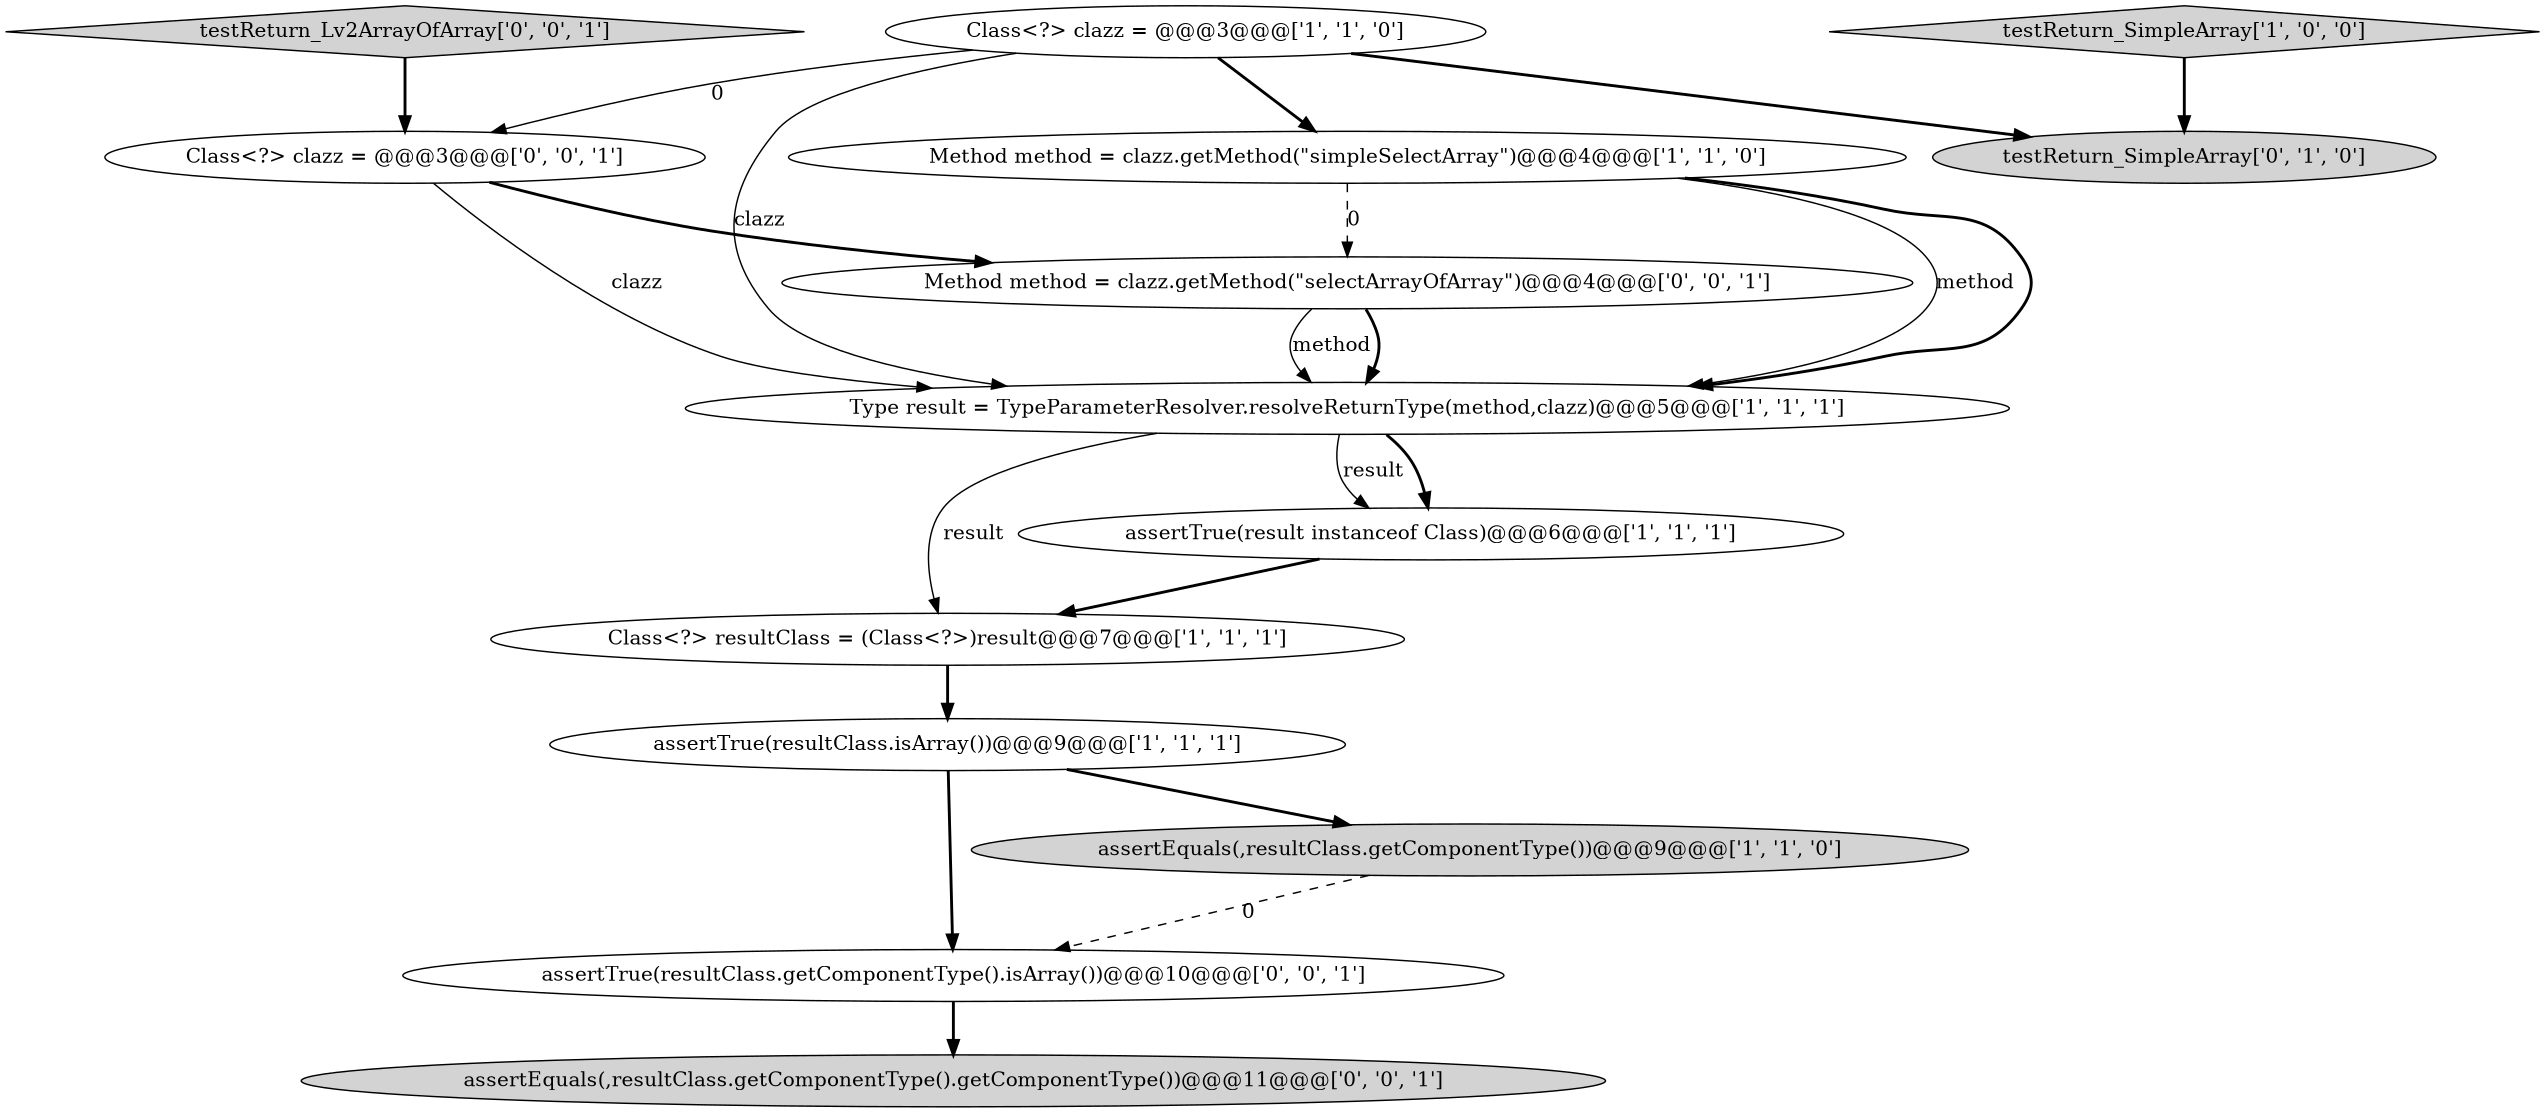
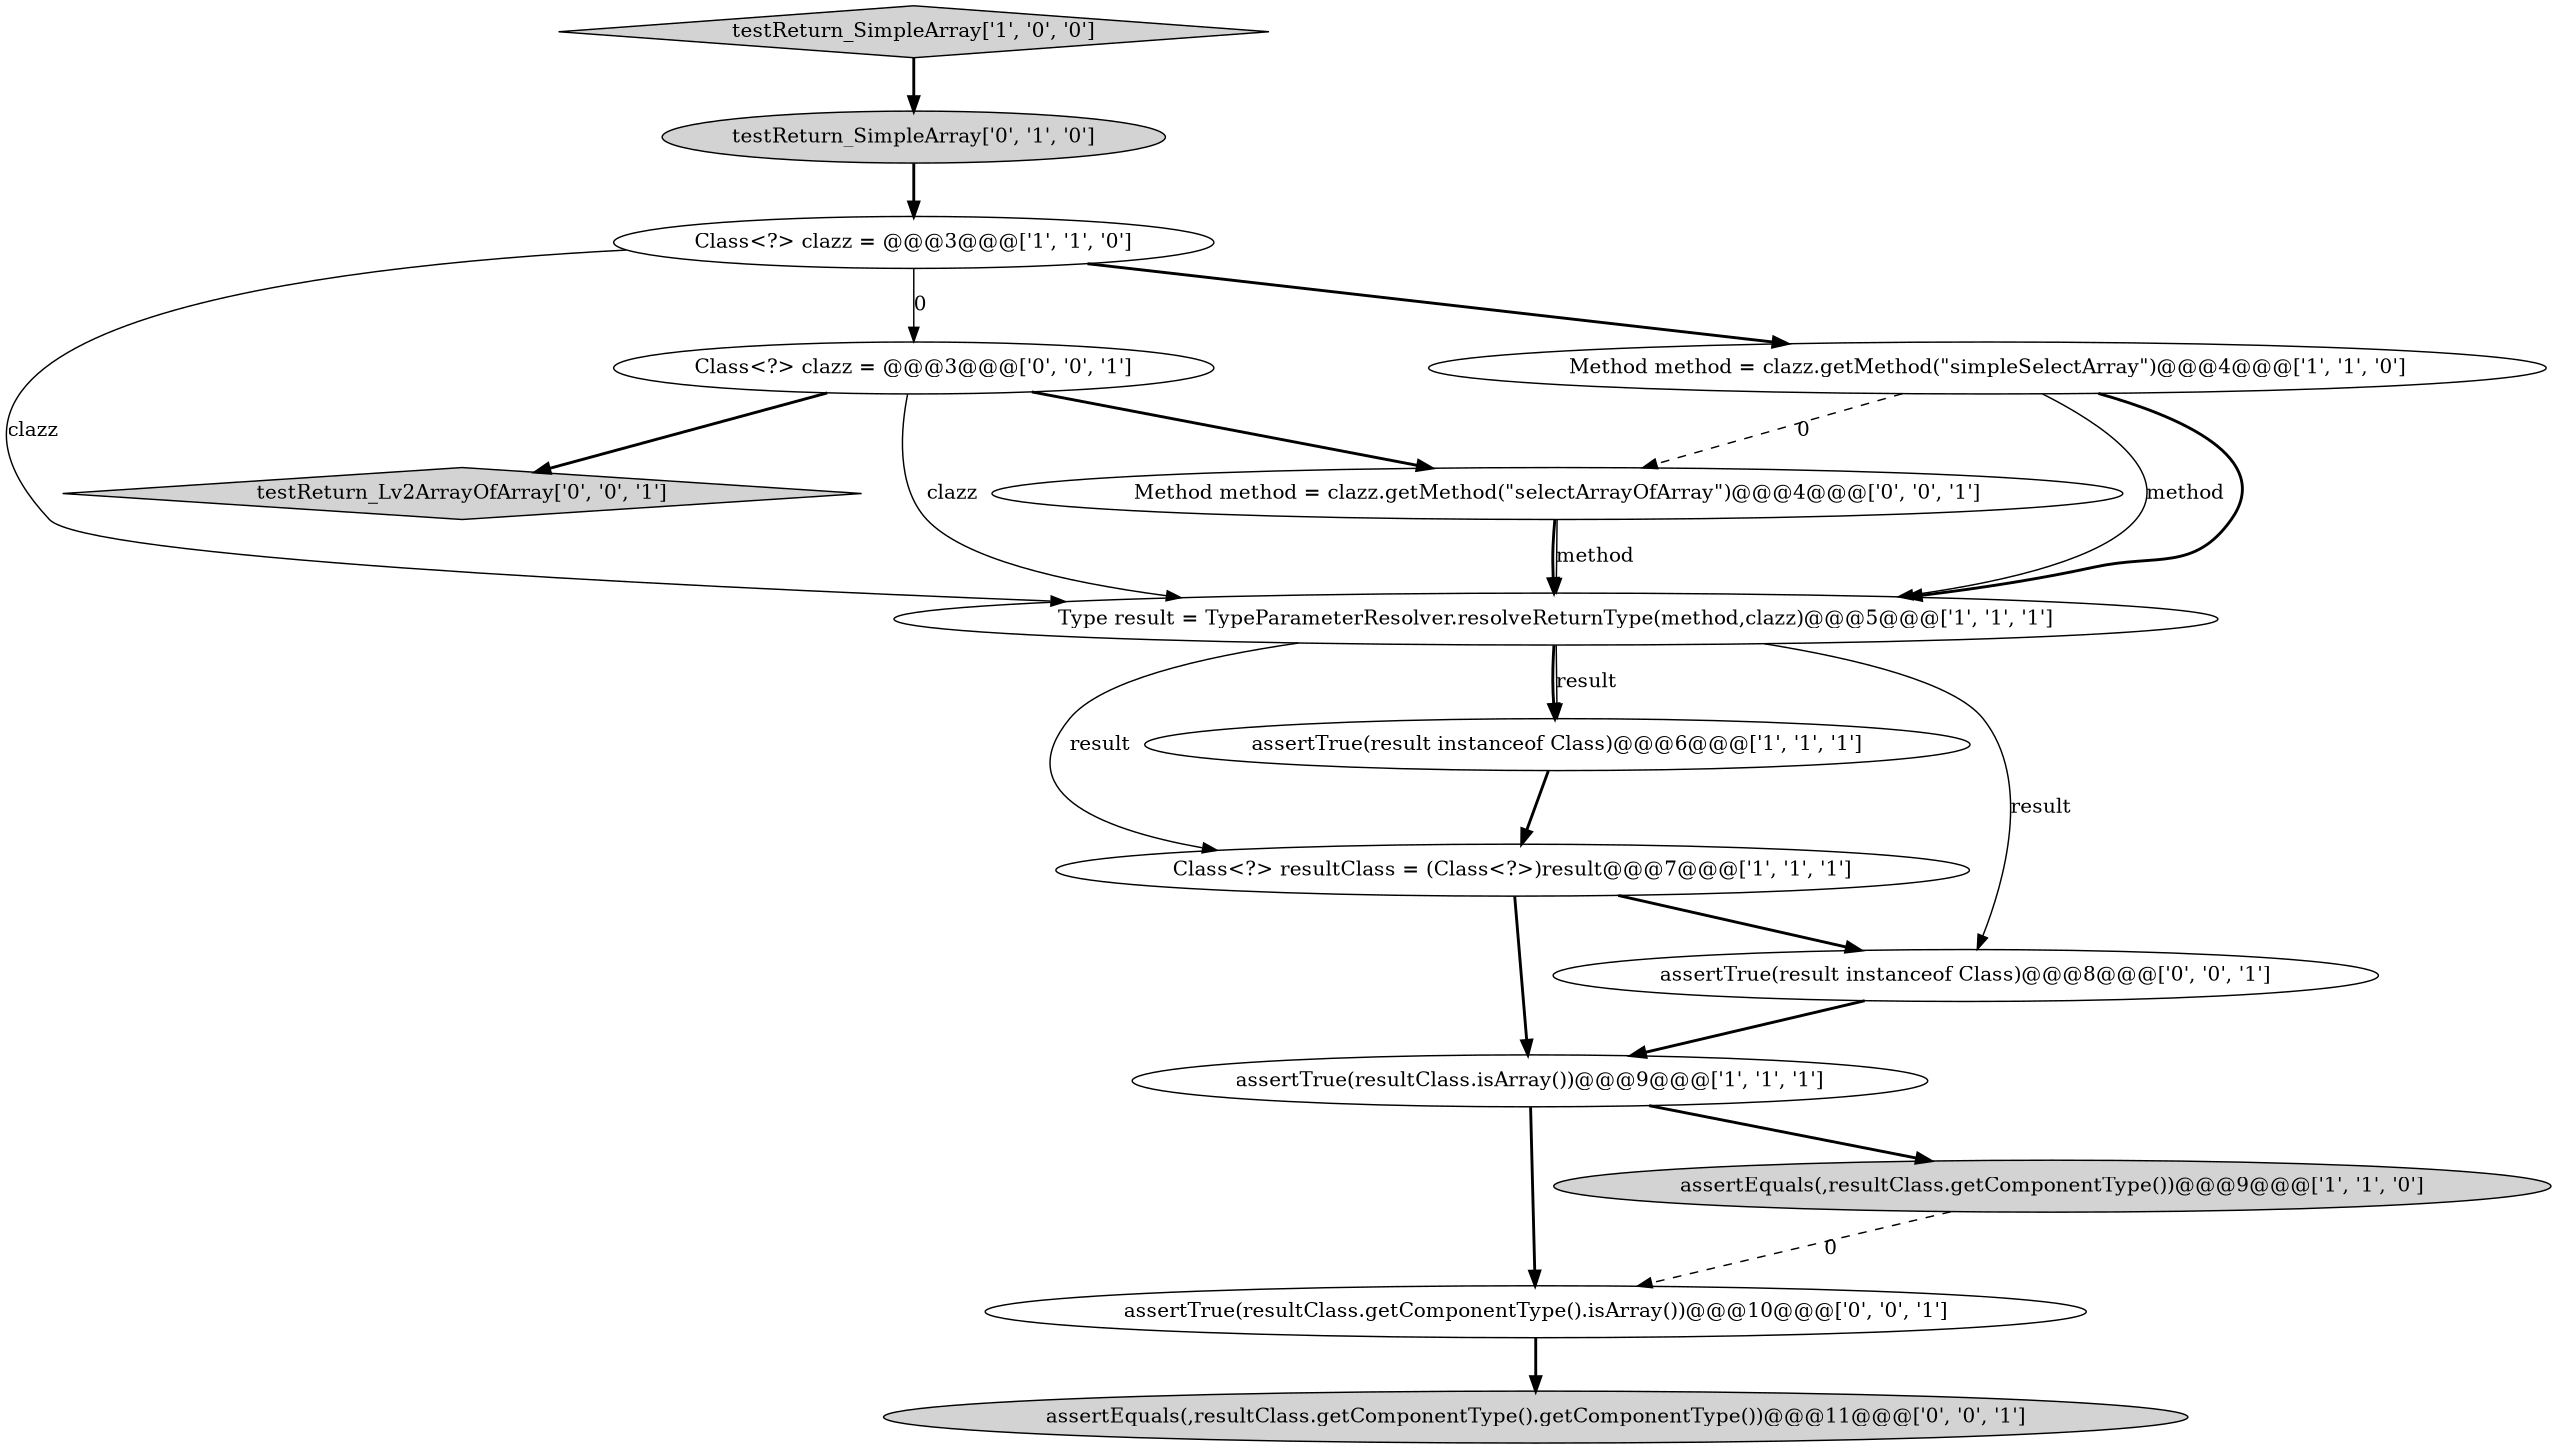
(405, 87) -> (688, 431)
(1683, 94) -> (914, 183)
none -> (1966, 976)
